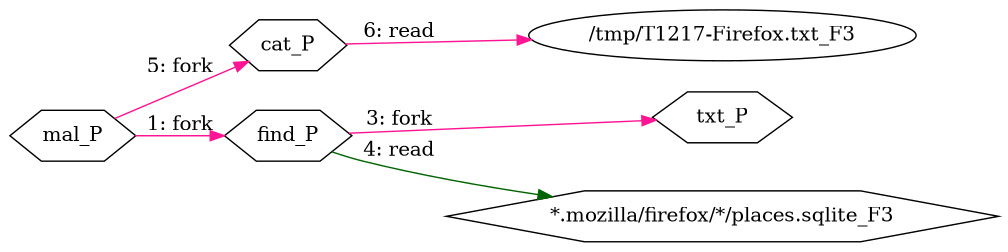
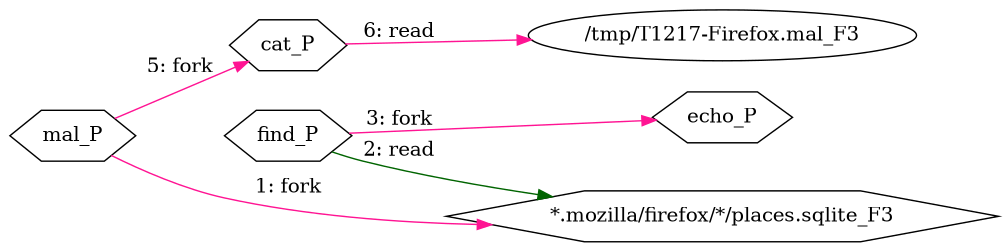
(722, 35) -> (722, 35)
(722, 117) -> (722, 117)
(173, 136) -> (290, 210)
(399, 151) -> (399, 151)
